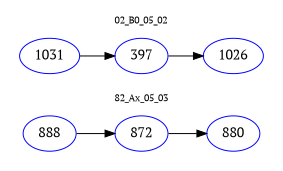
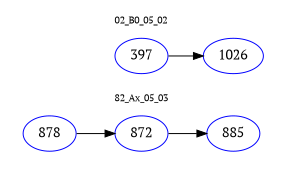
(50, 56) -> none
(50, 134) -> (50, 134)
(233, 134) -> (233, 134)
